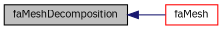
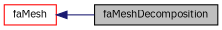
(152, 15) -> (81, 15)
